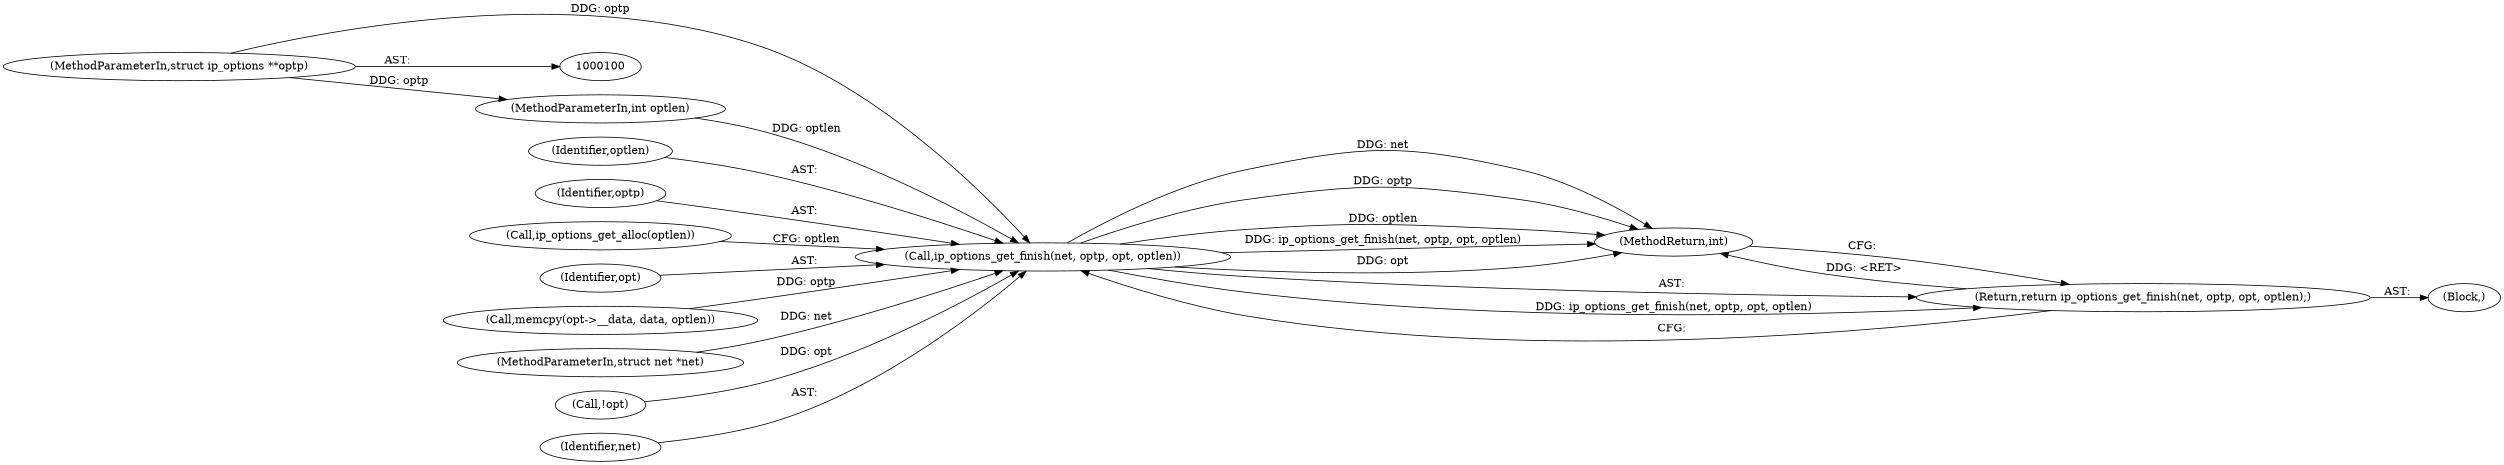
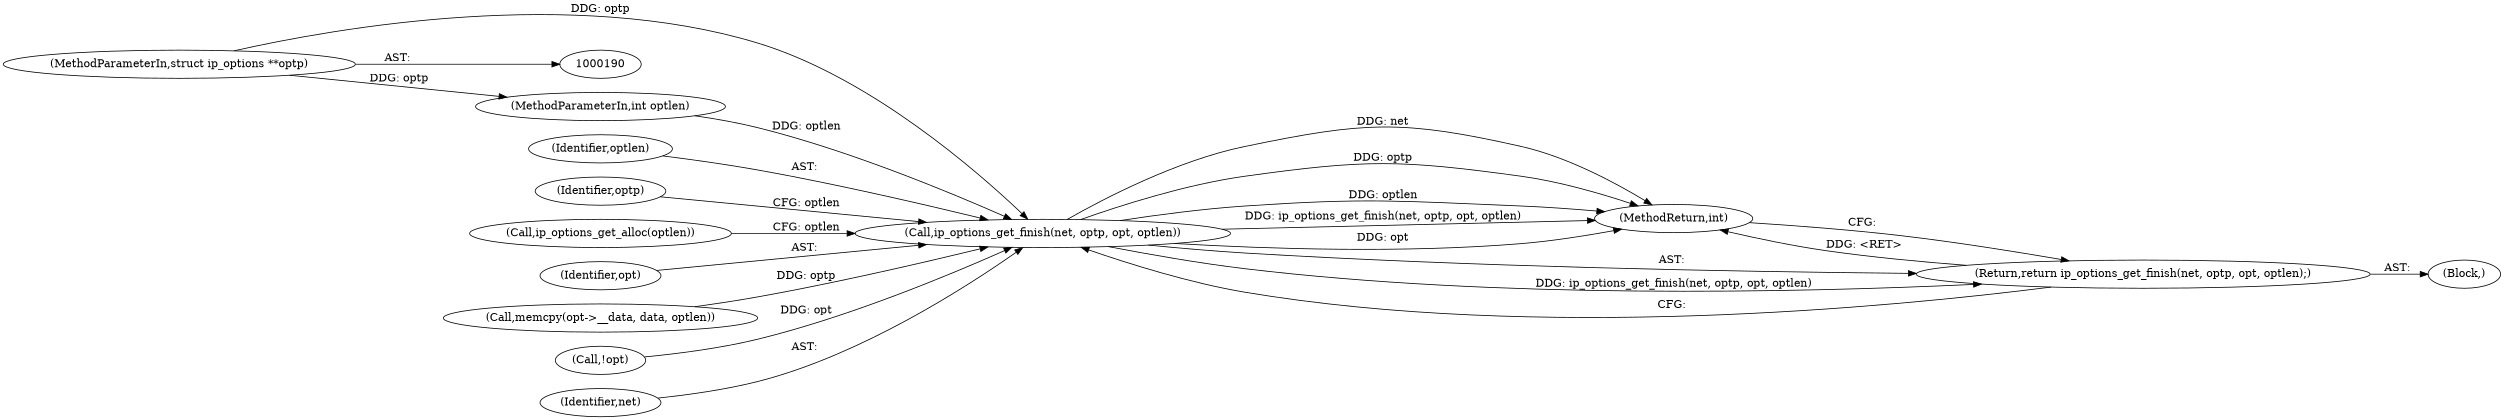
(600, 67) -> (600, 64)
(806, 211) -> (806, 203)
(600, 363) -> none
